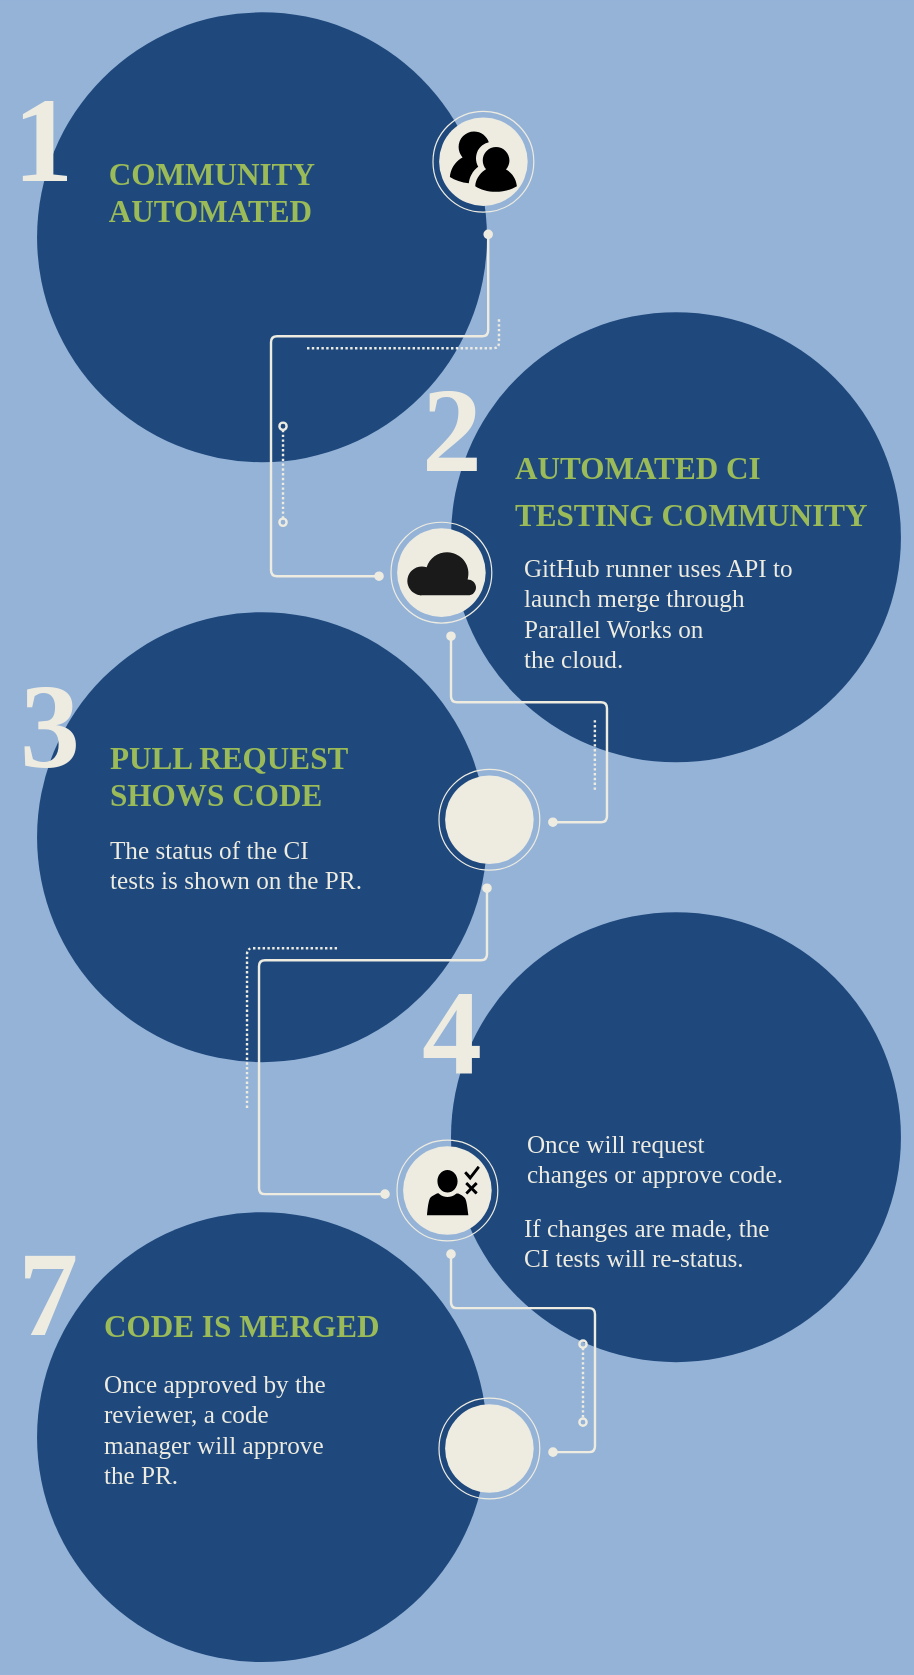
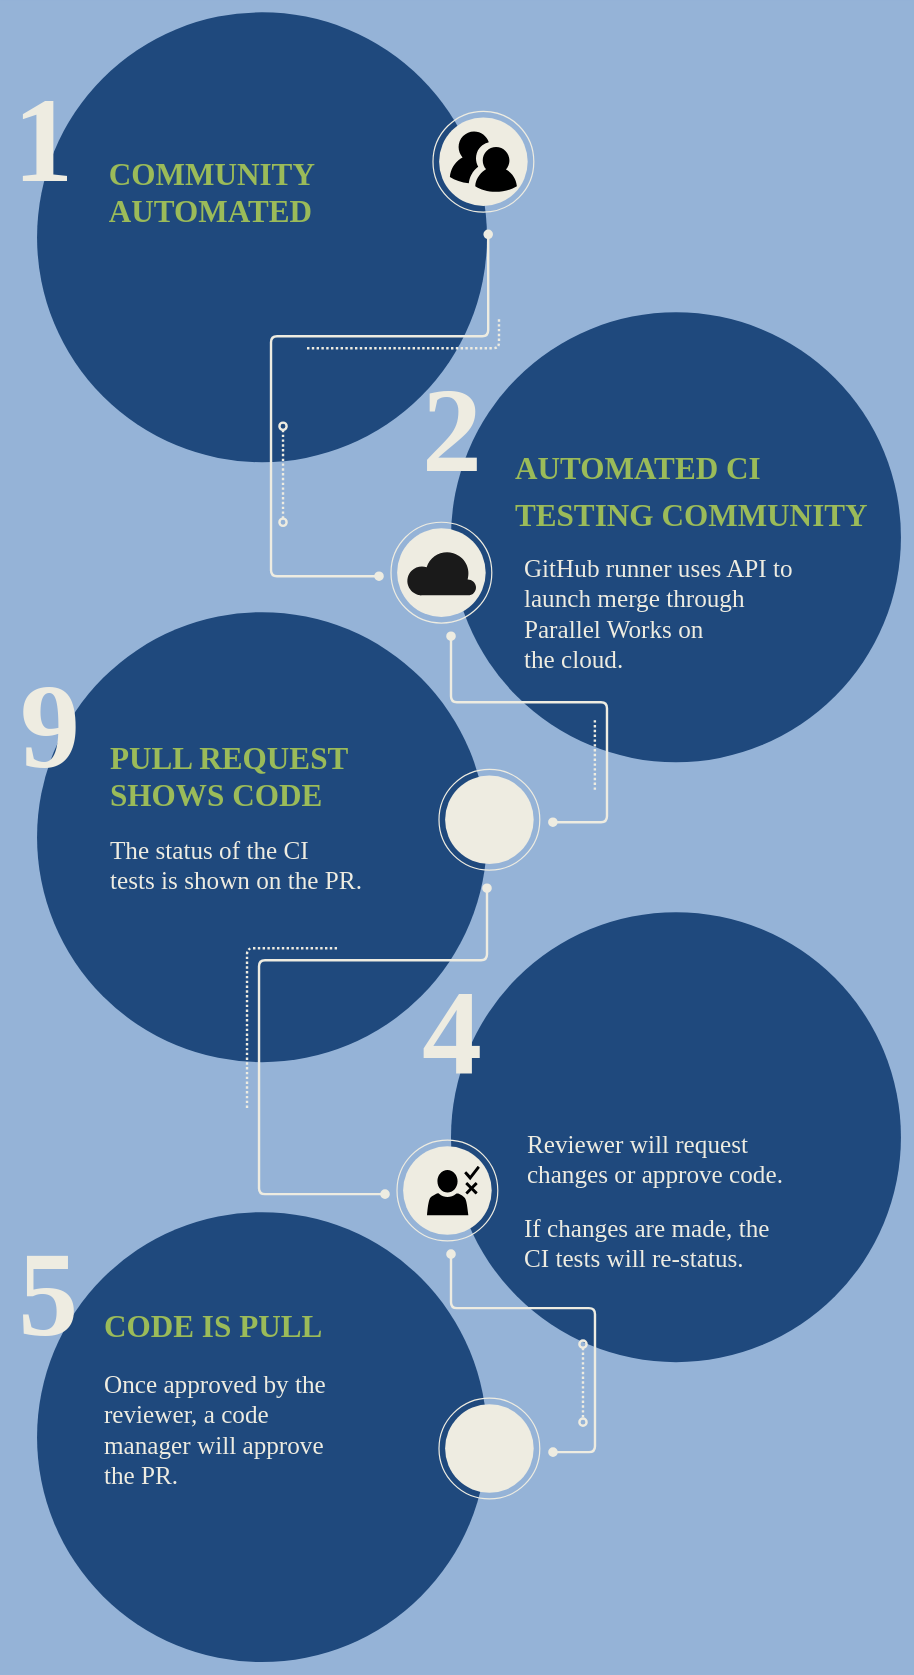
(37, 692) -> (37, 692)
(587, 1142) -> (587, 1142)
(35, 1259) -> (35, 1259)
(157, 1325) -> (149, 1325)
